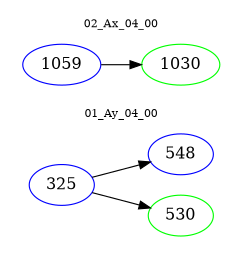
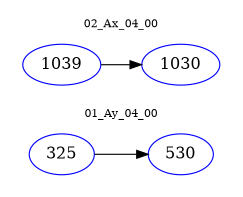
(62, 65) -> (62, 65)
(181, 65) -> (181, 65)
(181, 154) -> none
(181, 216) -> (181, 154)
